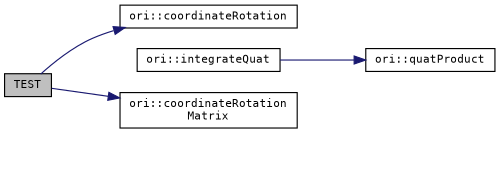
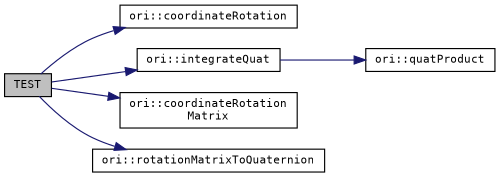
none -> (89, 77)
none -> (209, 161)
